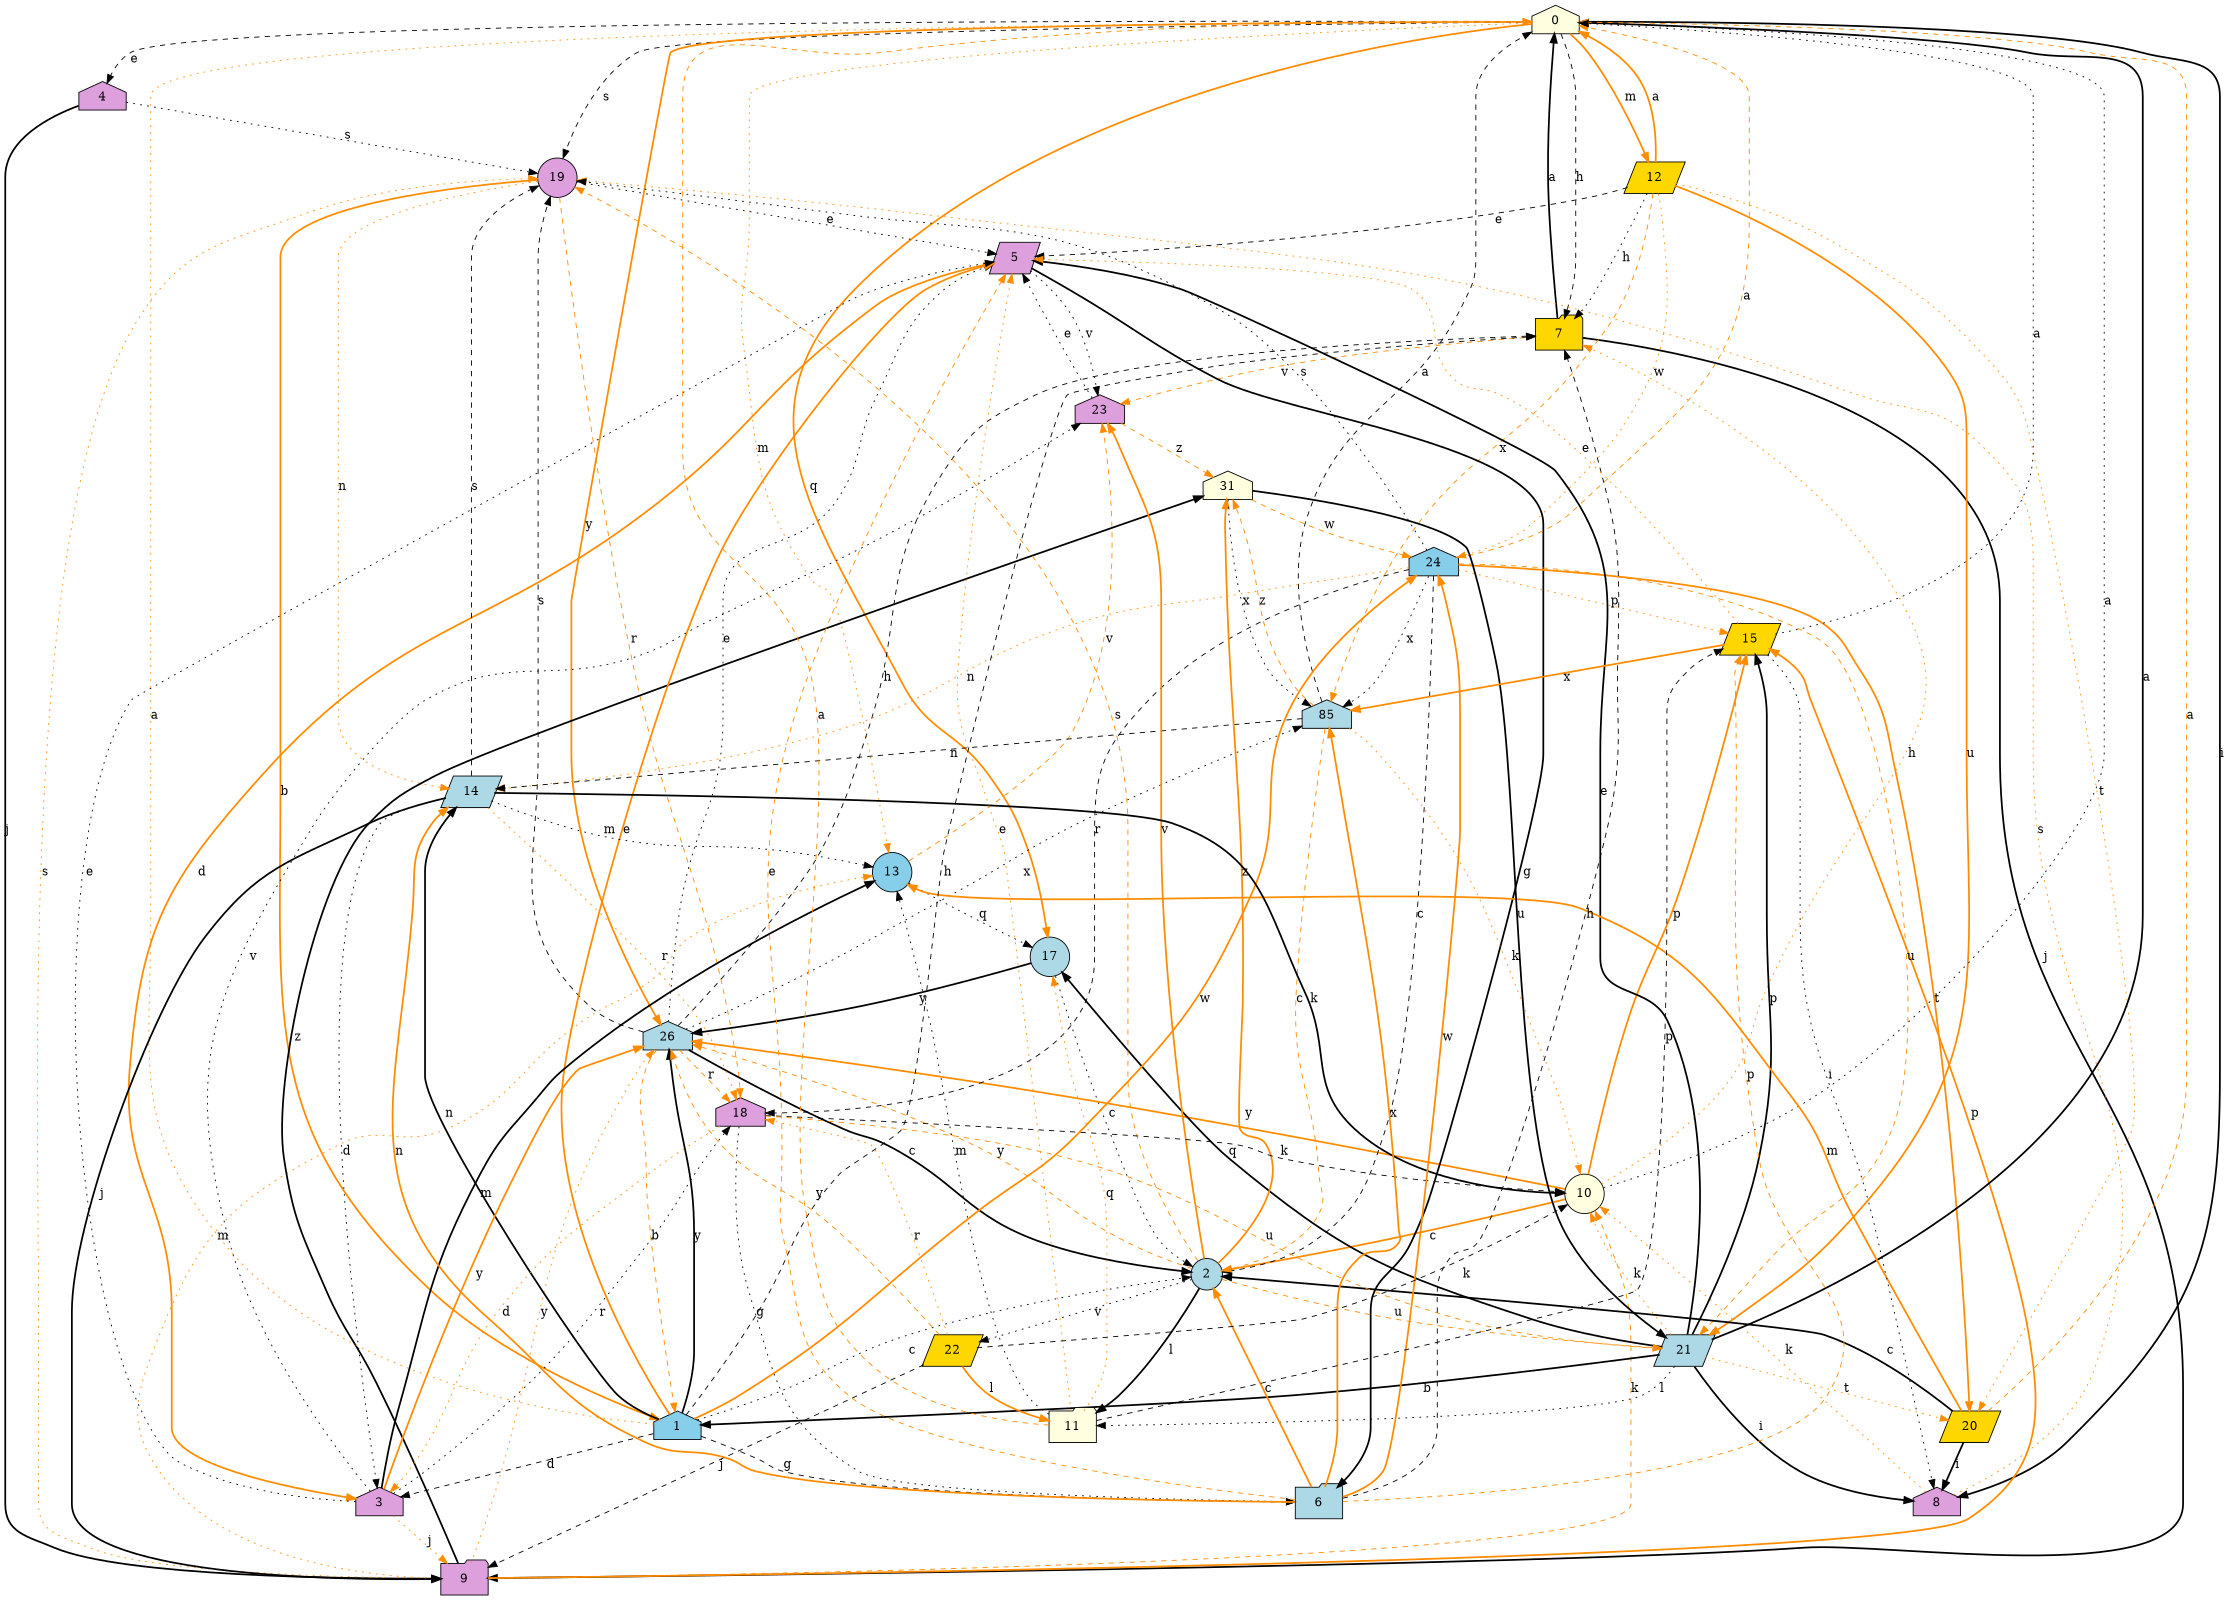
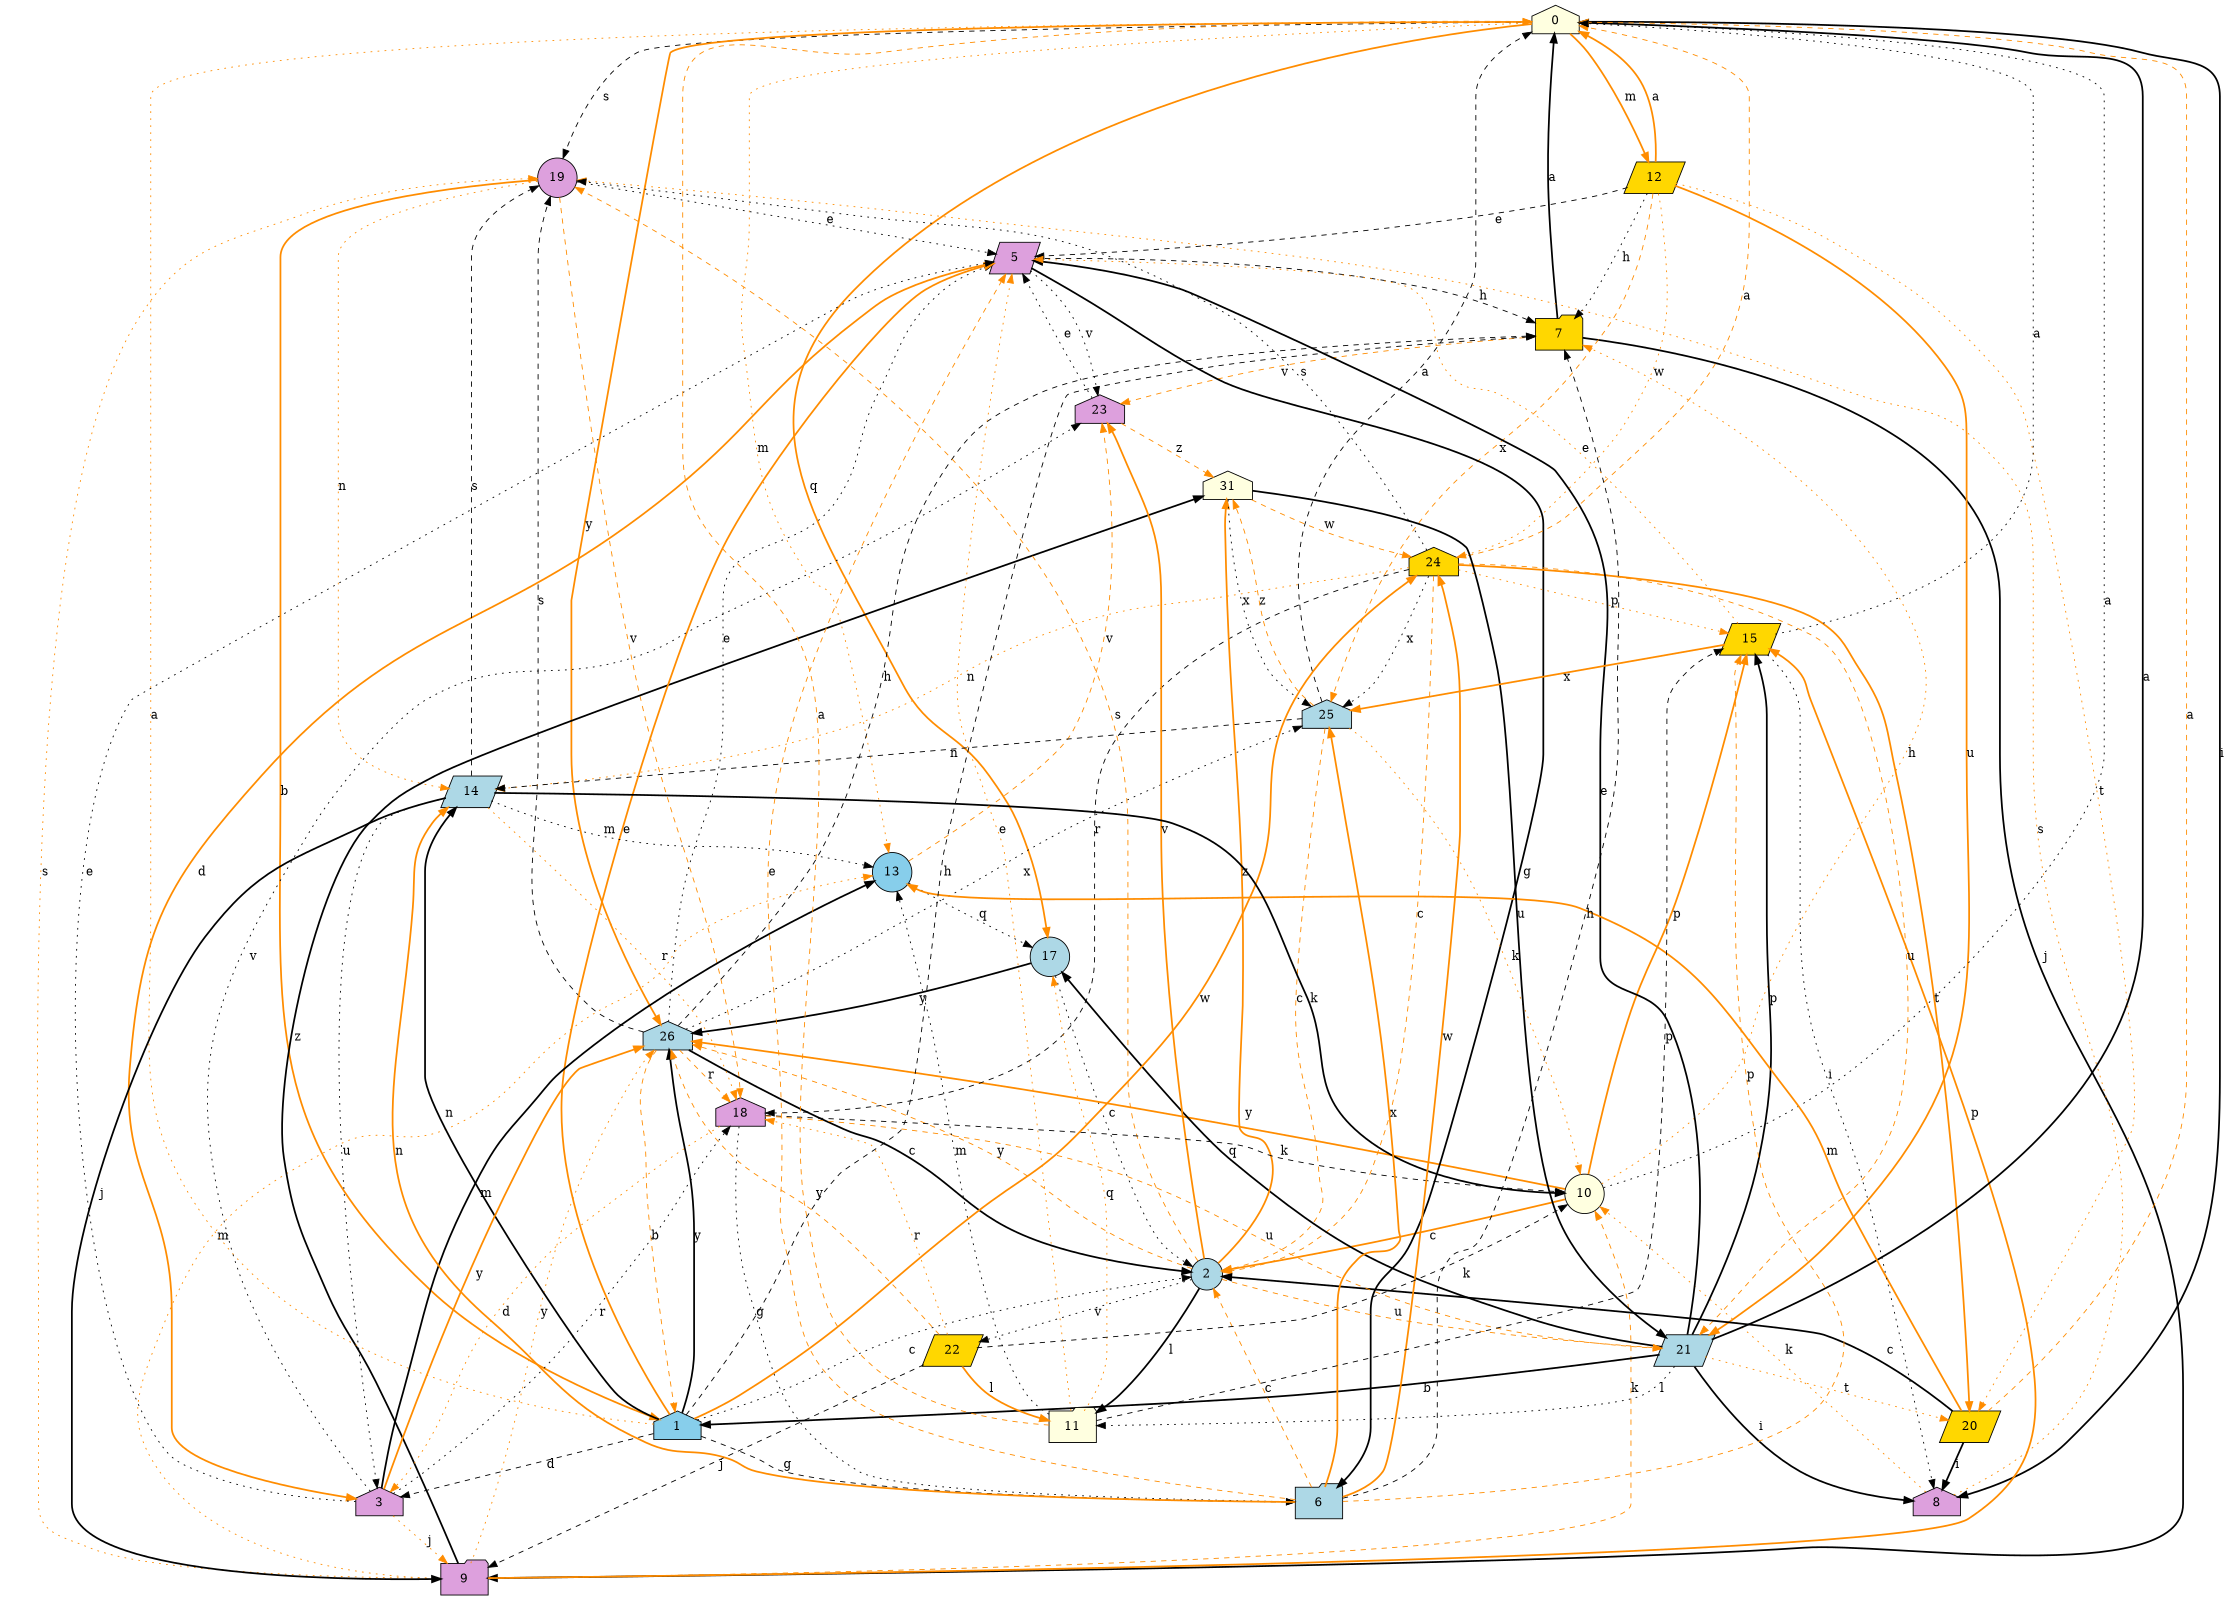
(103, 97) -> none
(1576, 171) -> (1284, 268)
(1434, 563) -> (1434, 563)
(634, 639) -> (634, 639)
(1327, 716) -> (1327, 716)
(1412, 966) -> (1412, 966)
(347, 1152) -> (347, 1152)
(1628, 1281) -> none
(1265, 1392) -> (1265, 1392)
